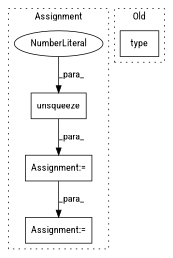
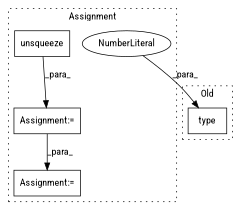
(59, 71) -> (170, 77)
